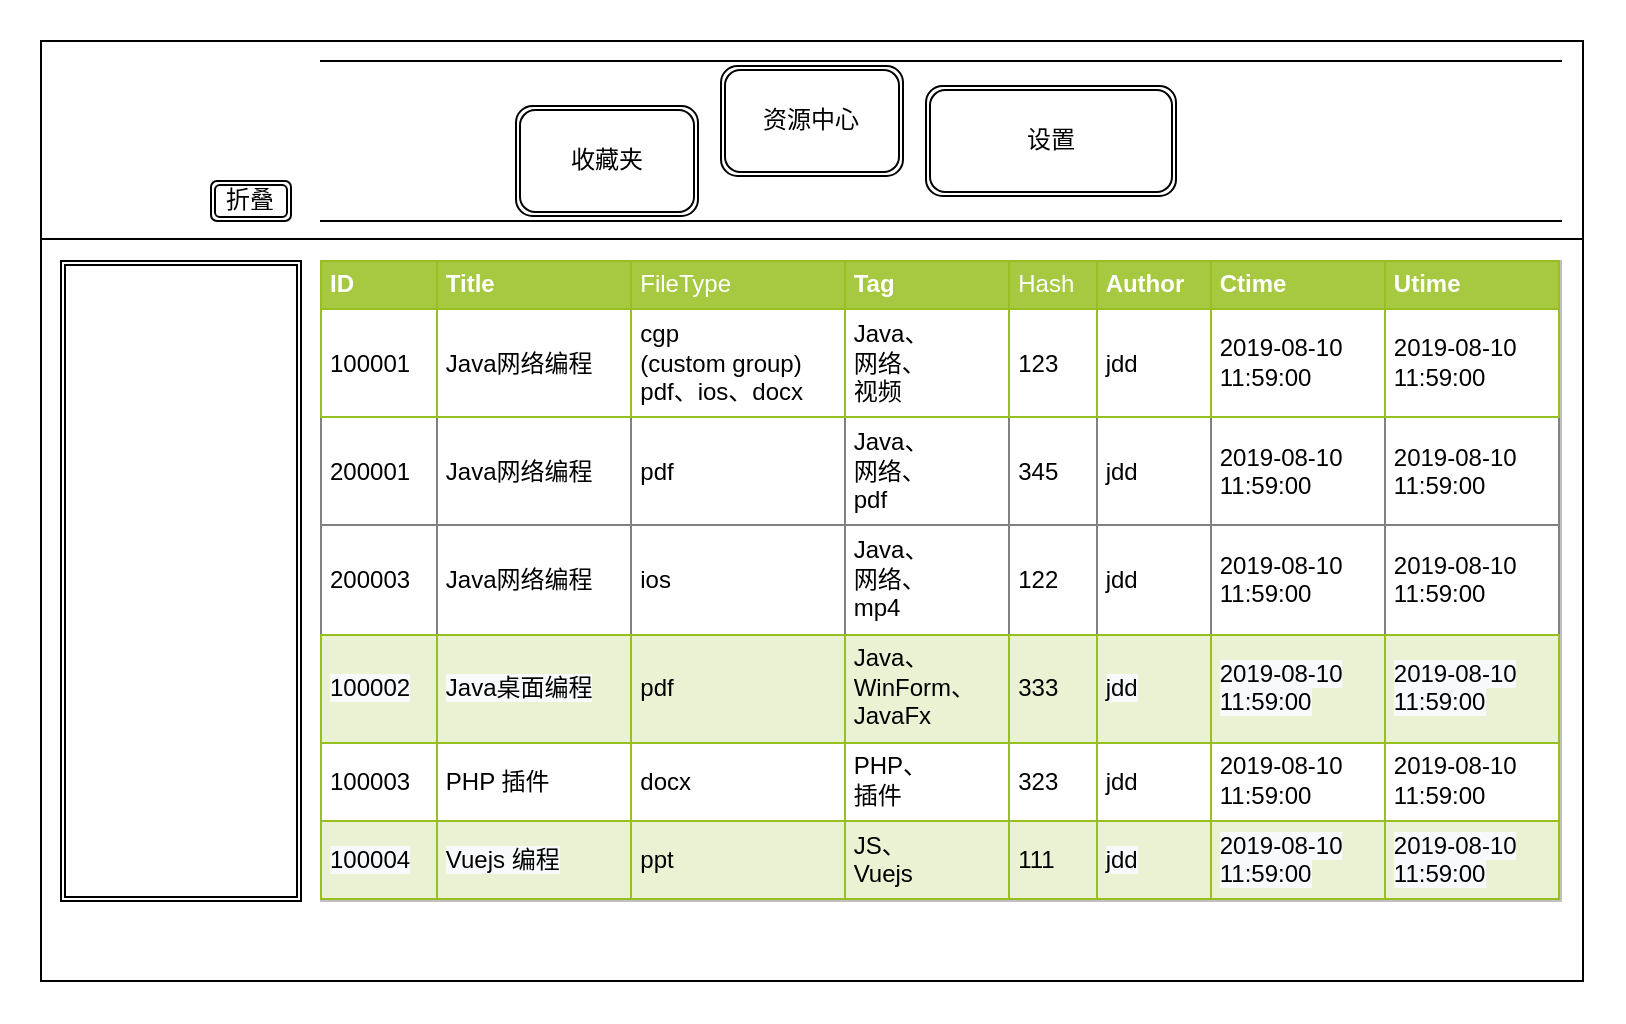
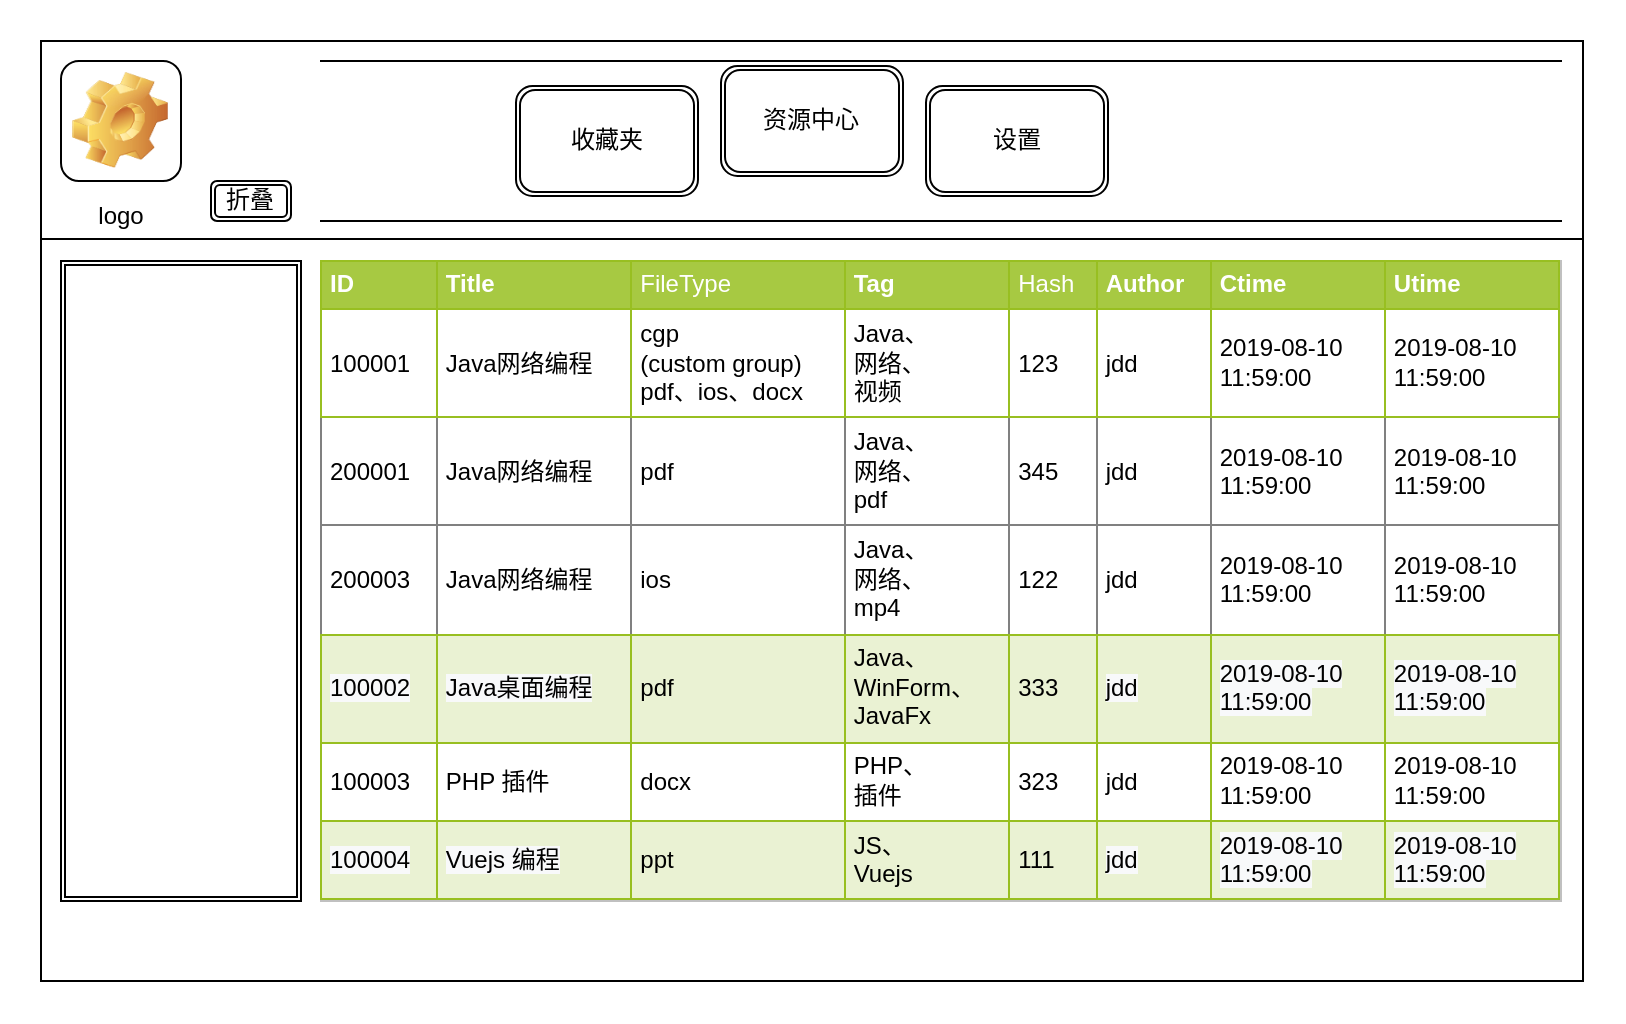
none -> (121, 121)
(1051, 141) -> (1017, 141)
(607, 161) -> (607, 141)
